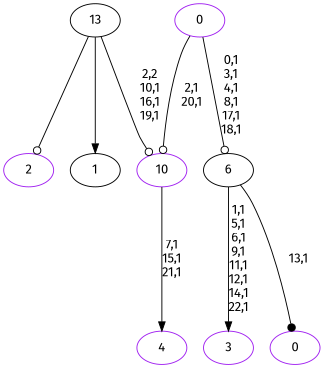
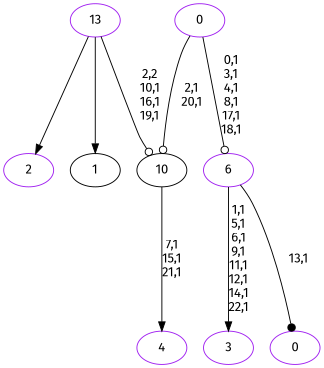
(95, 20) -> (95, 20)
(64, 92) -> (64, 91)
(162, 170) -> (162, 170)
(228, 170) -> (228, 170)
